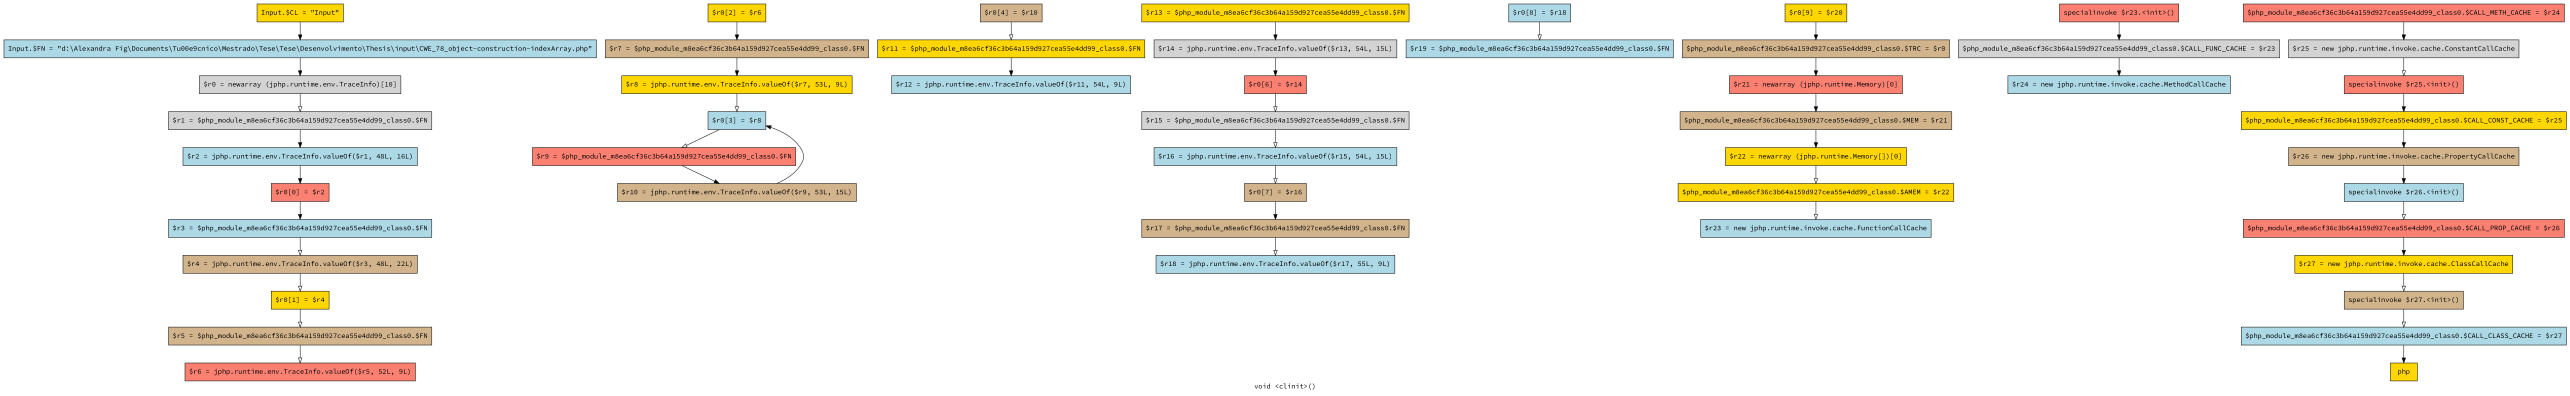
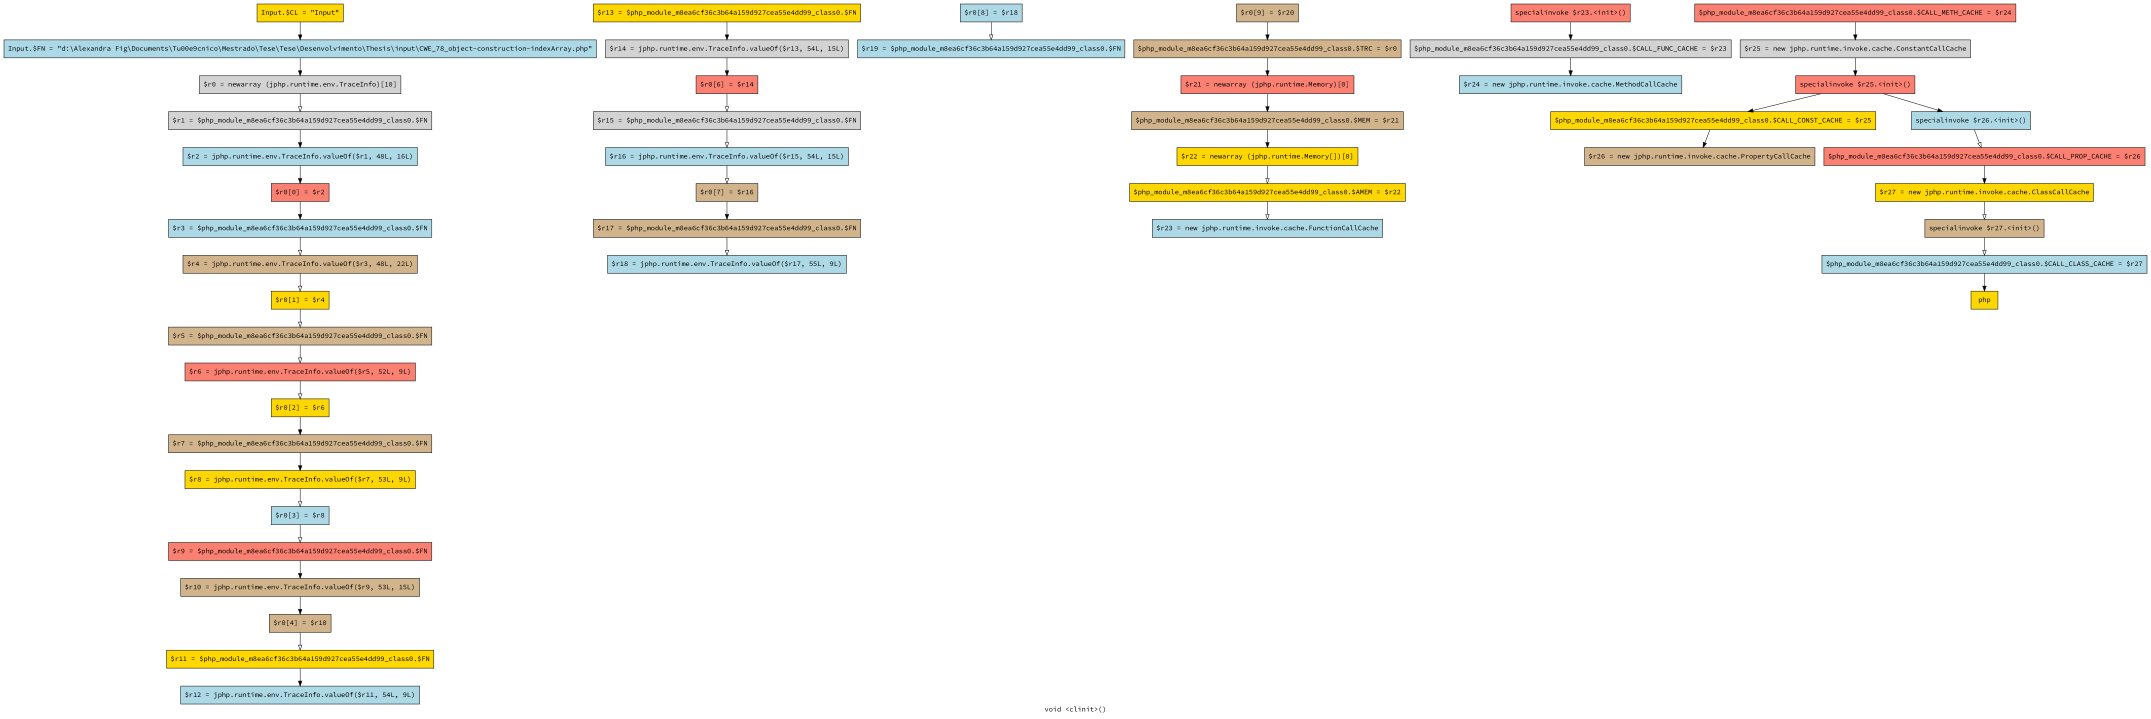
(1816, 13) -> (1267, 13)
(2404, 64) -> (1855, 64)
(803, 153) -> (300, 603)
(2404, 172) -> (1911, 102)
none -> (300, 387)
